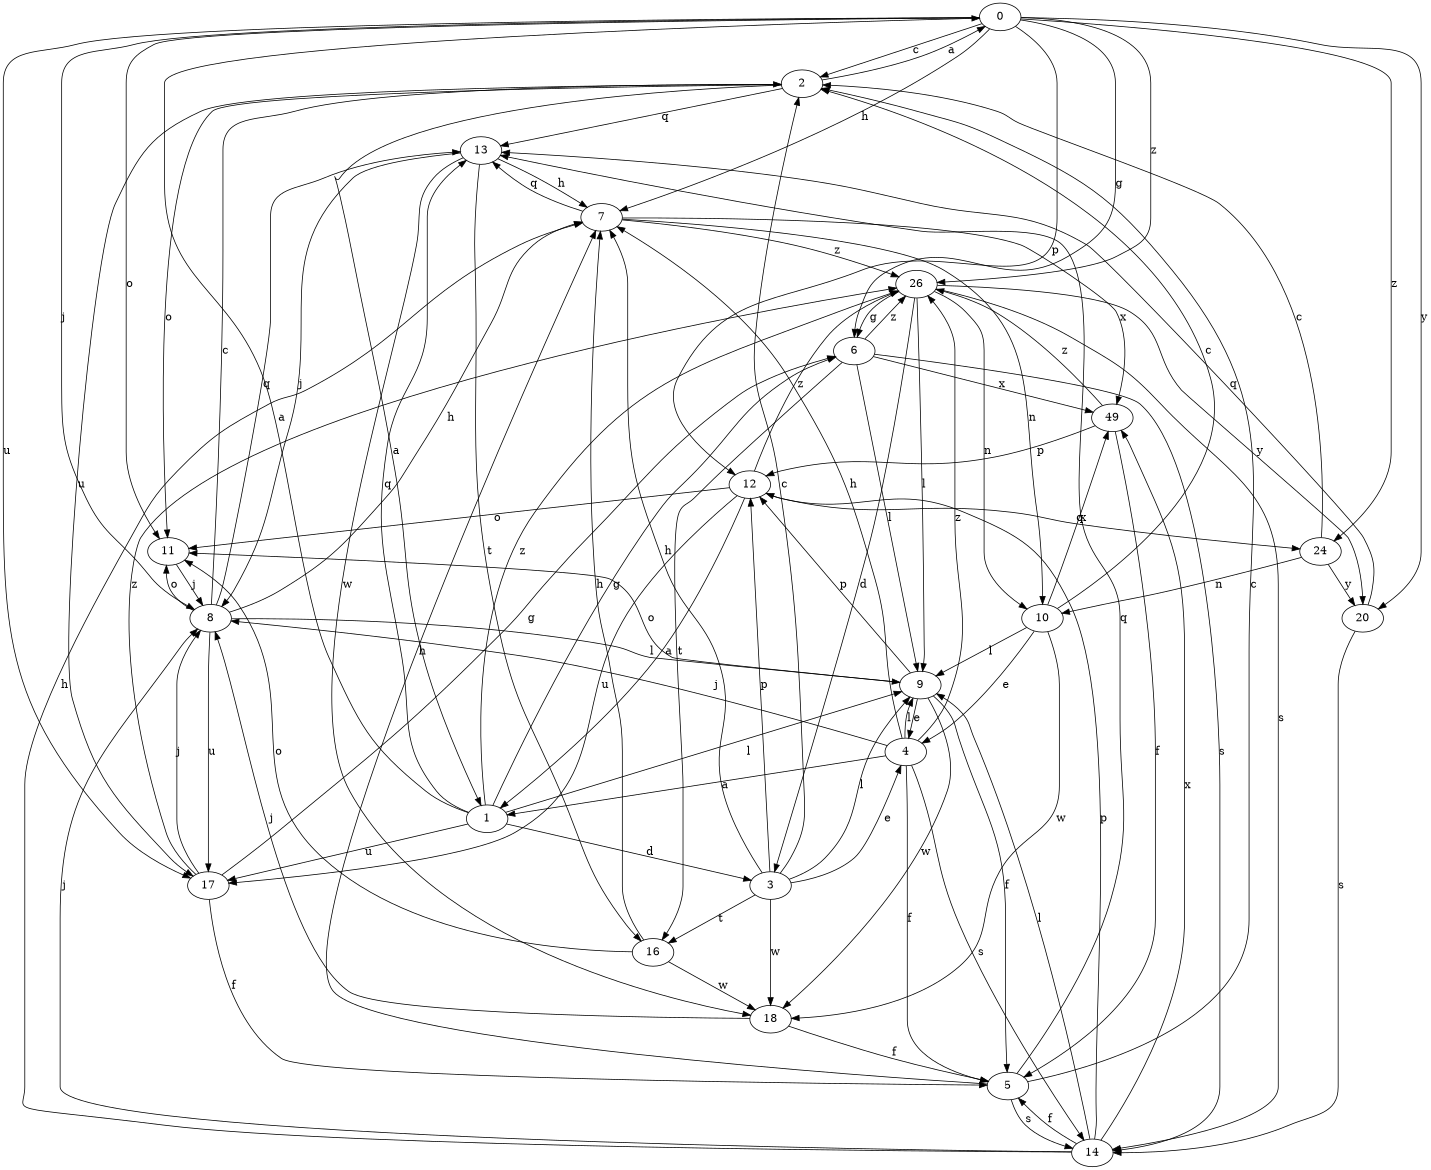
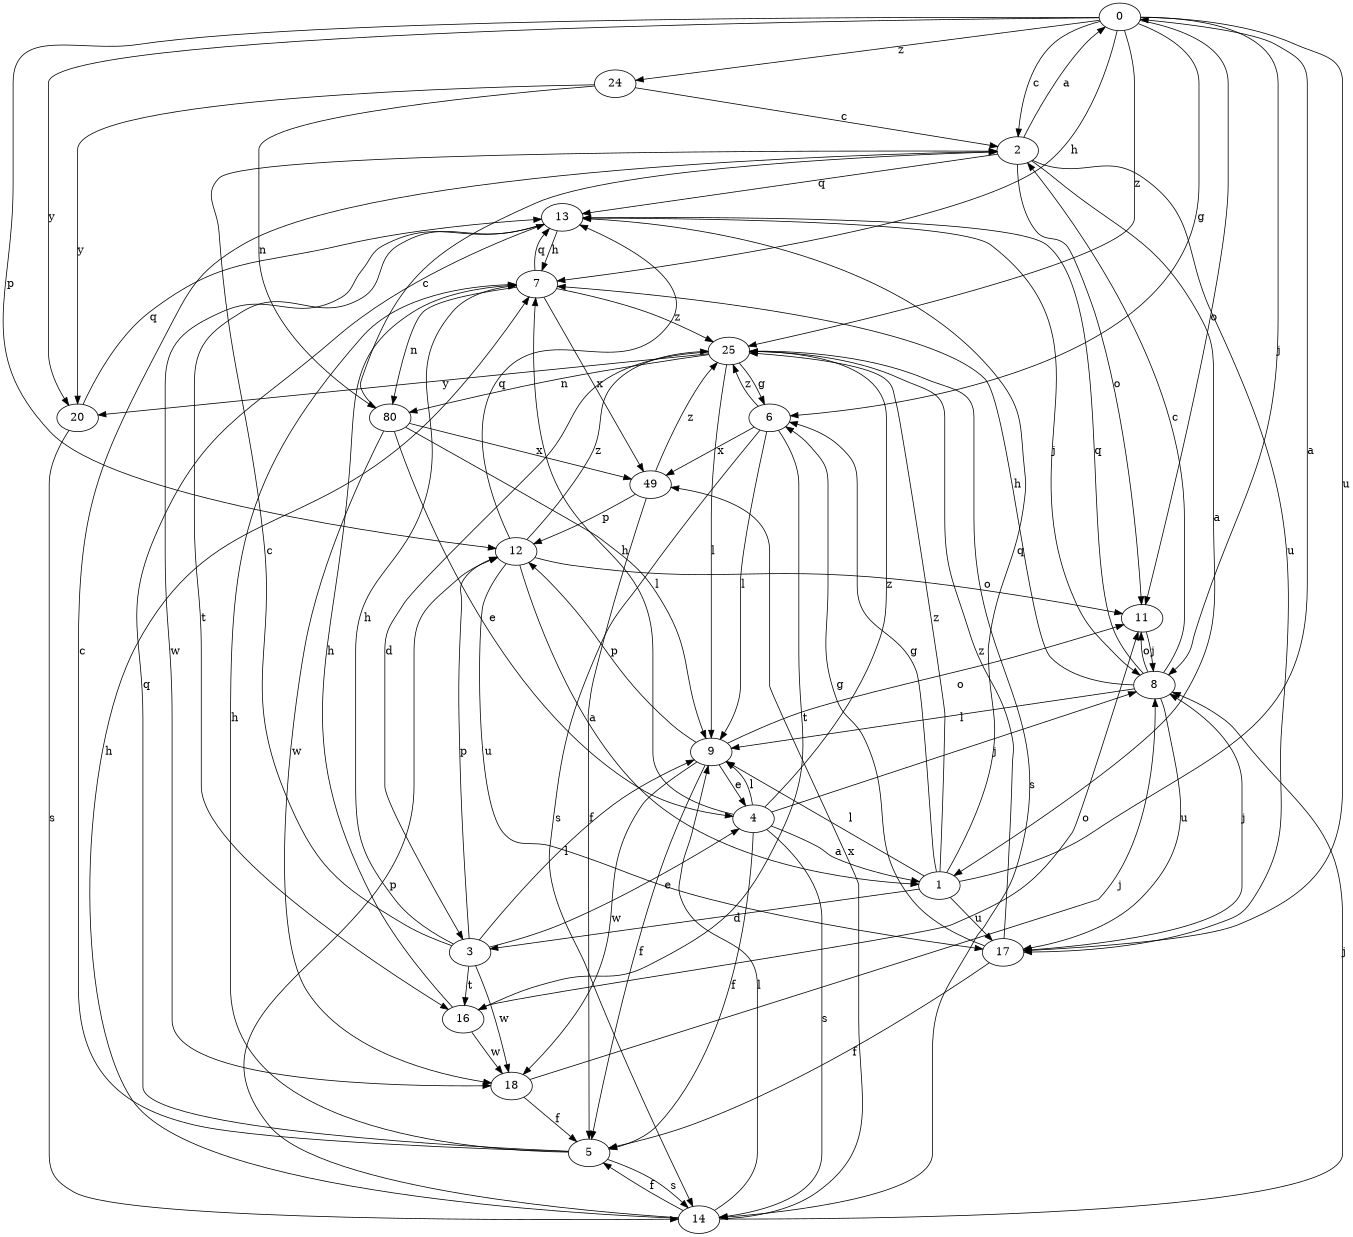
(917, 284) -> (729, 351)
(1029, 515) -> (560, 350)
(1042, 618) -> (390, 418)
